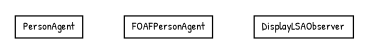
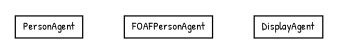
none -> (288, 27)
(303, 27) -> none
